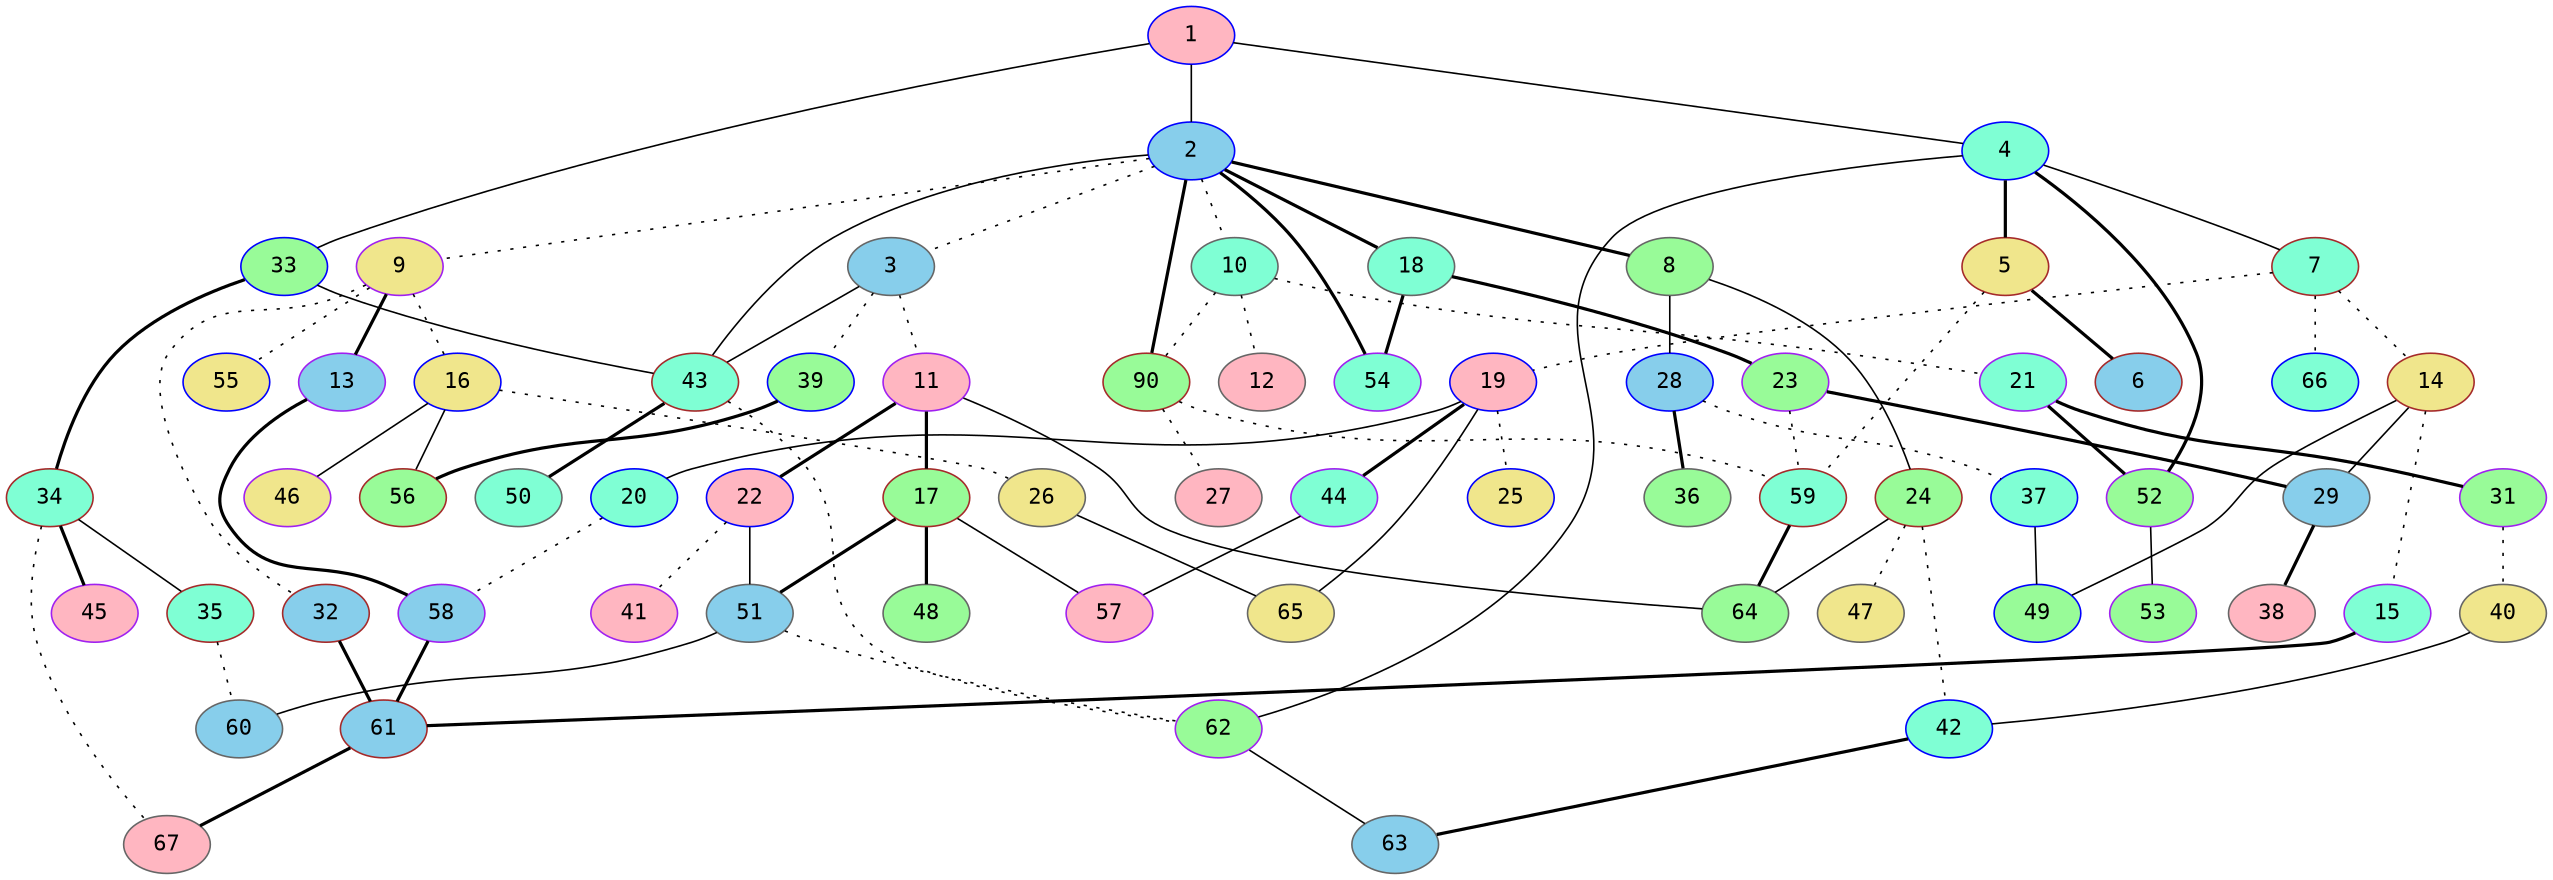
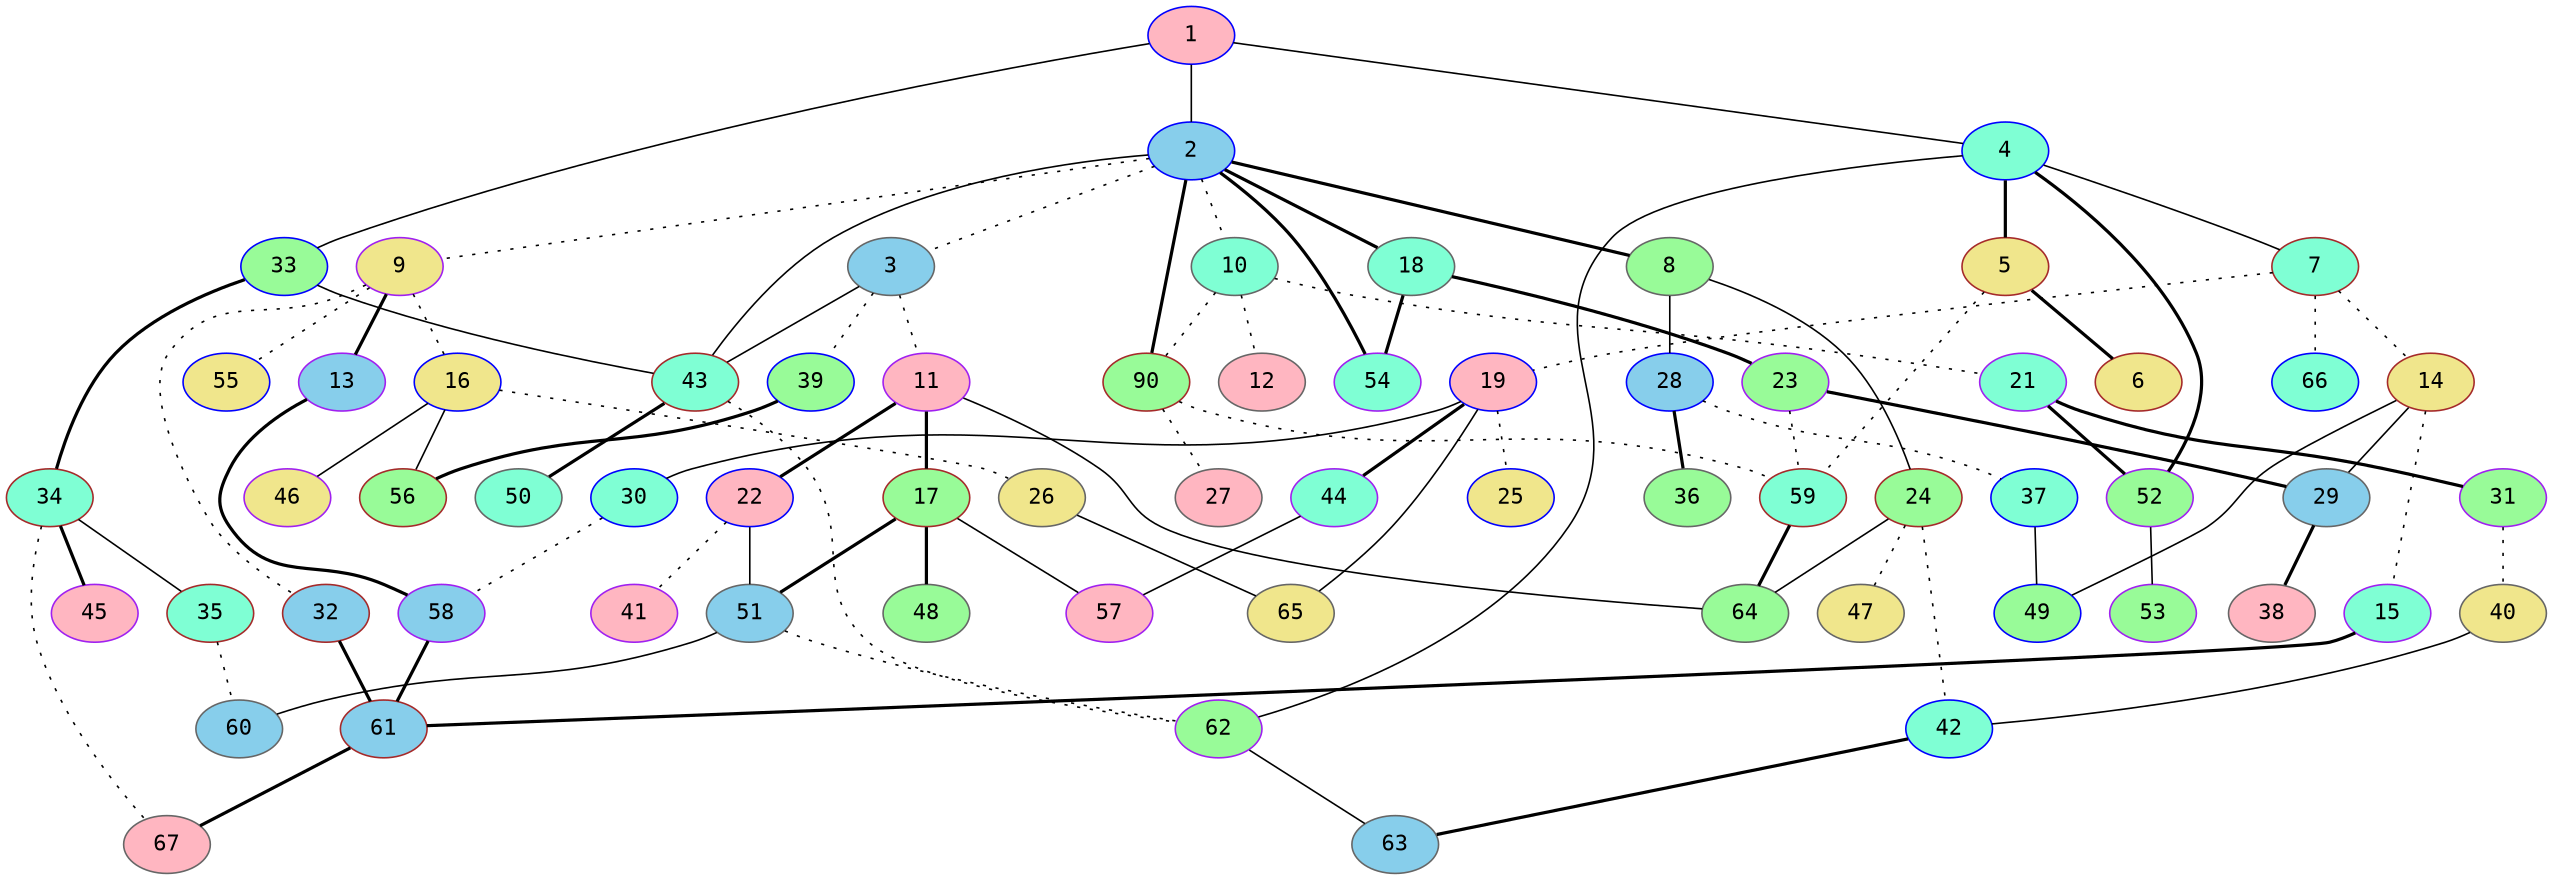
(2139, 382) -> (2139, 382)
(634, 498) -> (634, 498)
